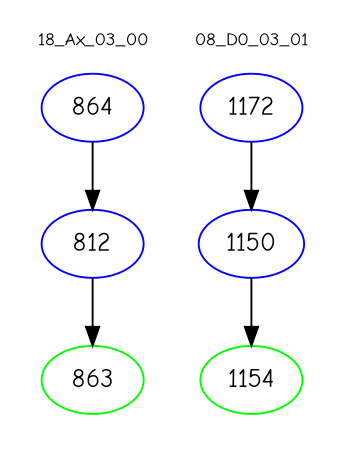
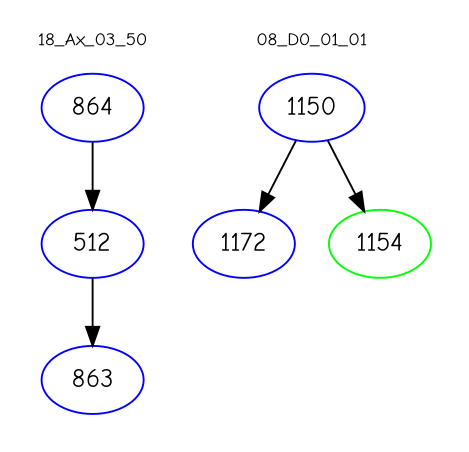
(94, 41) -> (93, 41)
(252, 41) -> (312, 41)
(251, 167) -> (282, 167)
(93, 244) -> (93, 244)
(93, 380) -> (93, 380)
